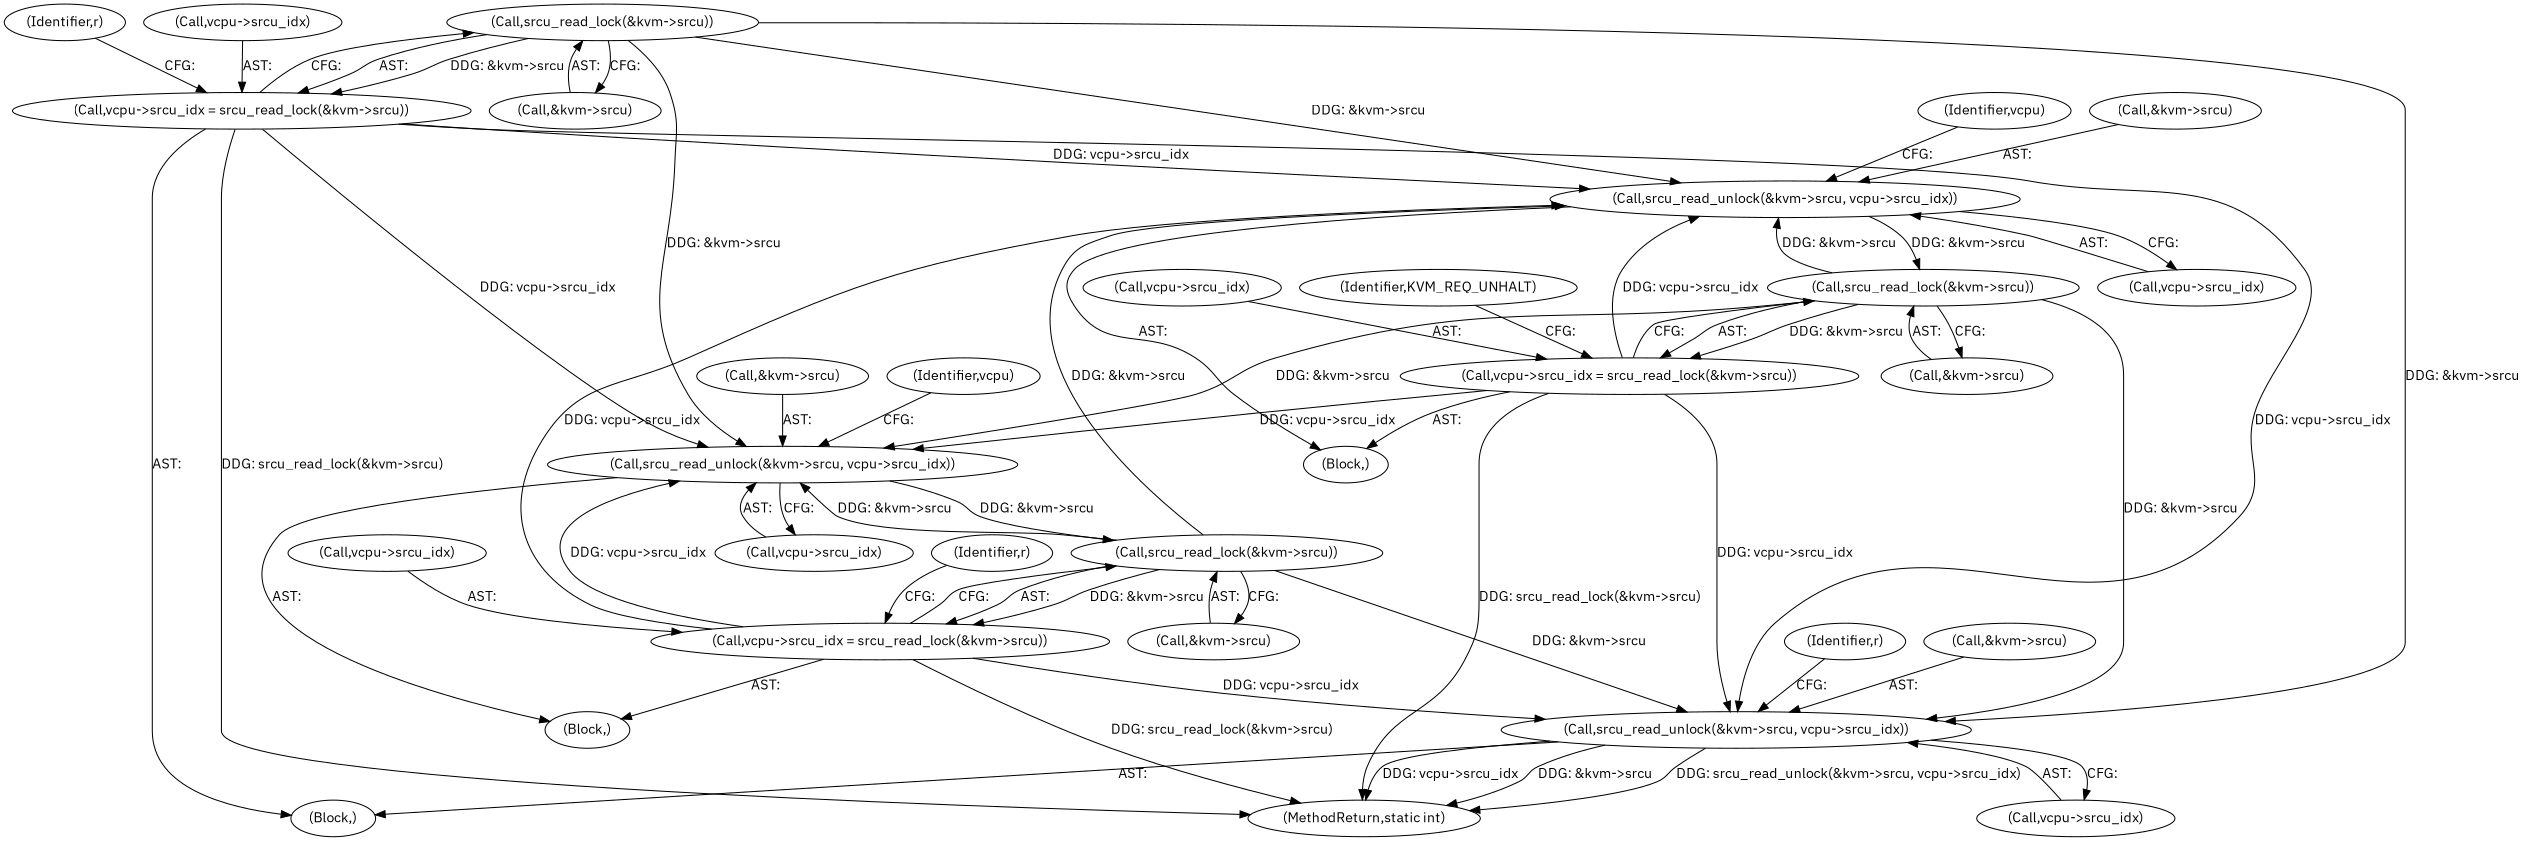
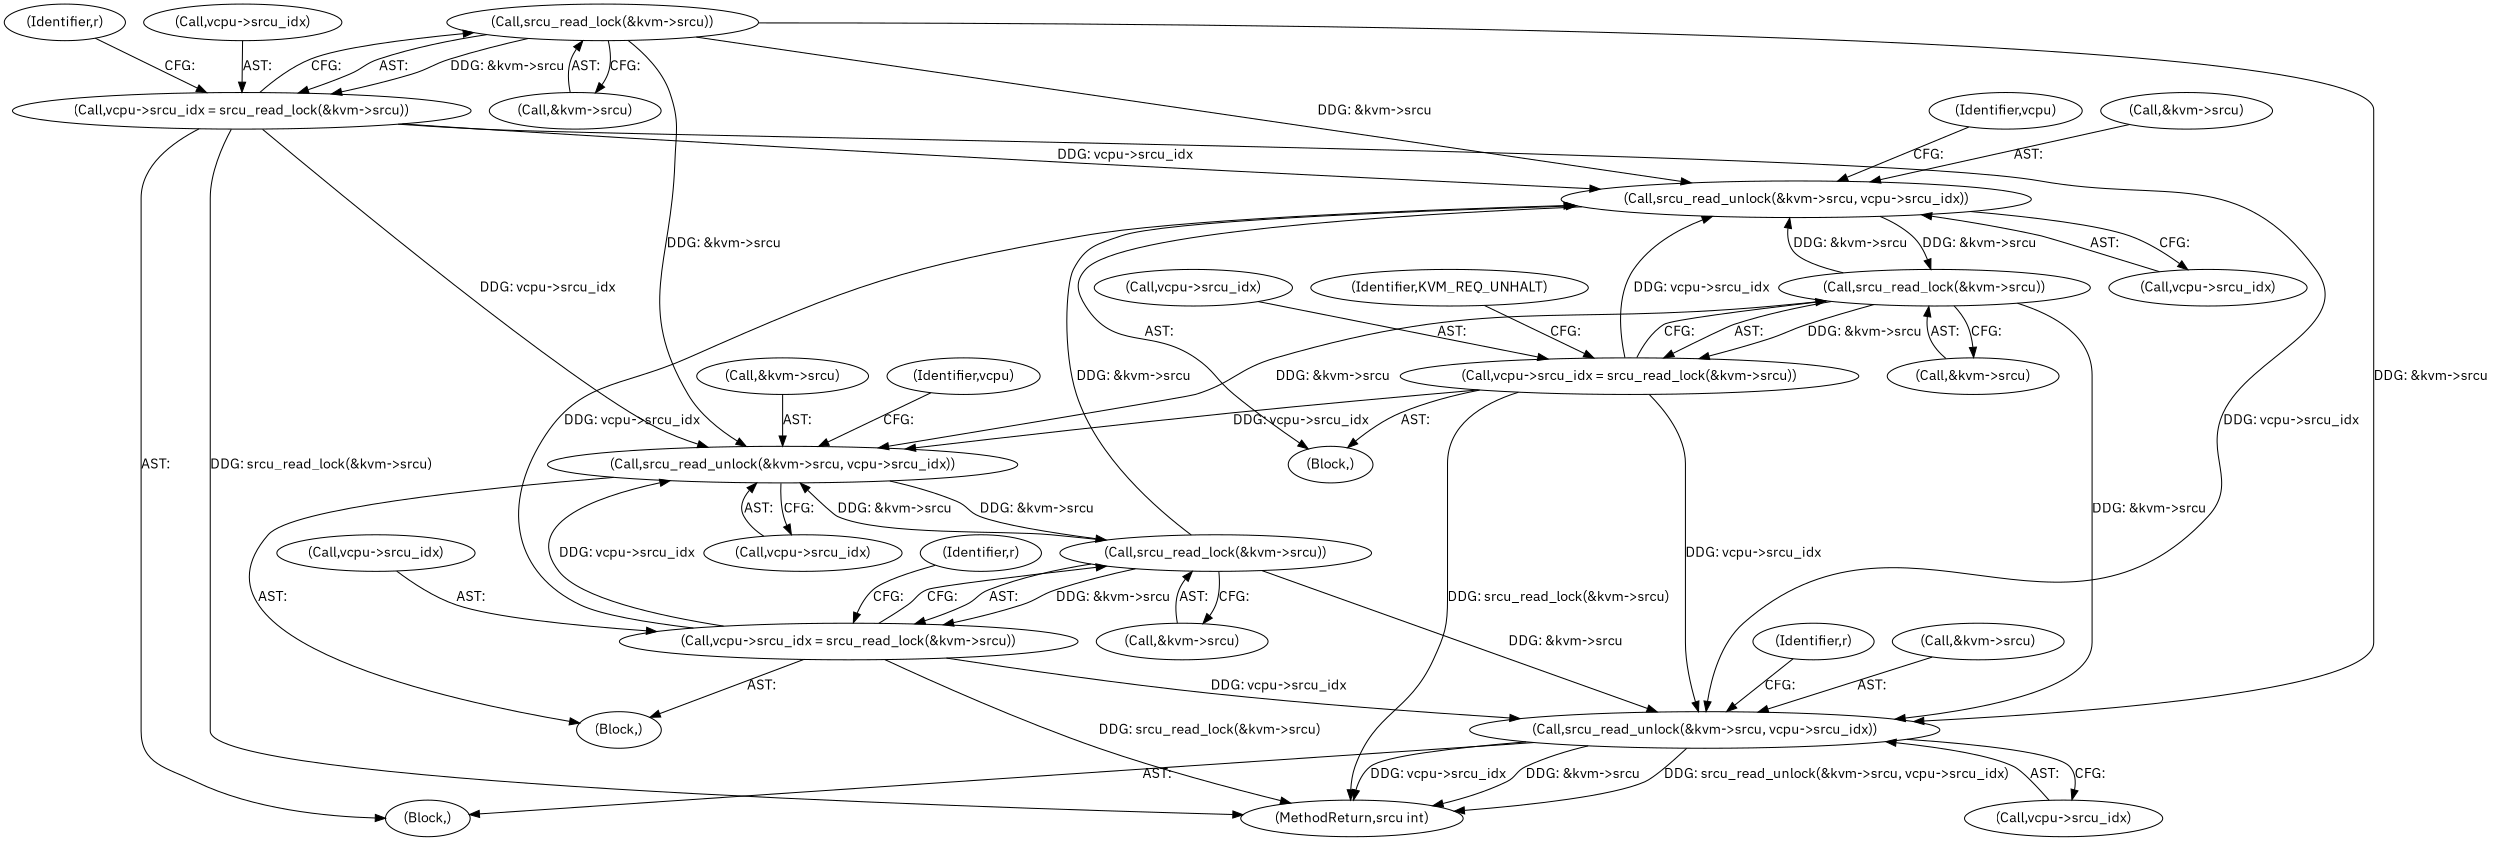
(1364, 818) -> (1352, 818)
